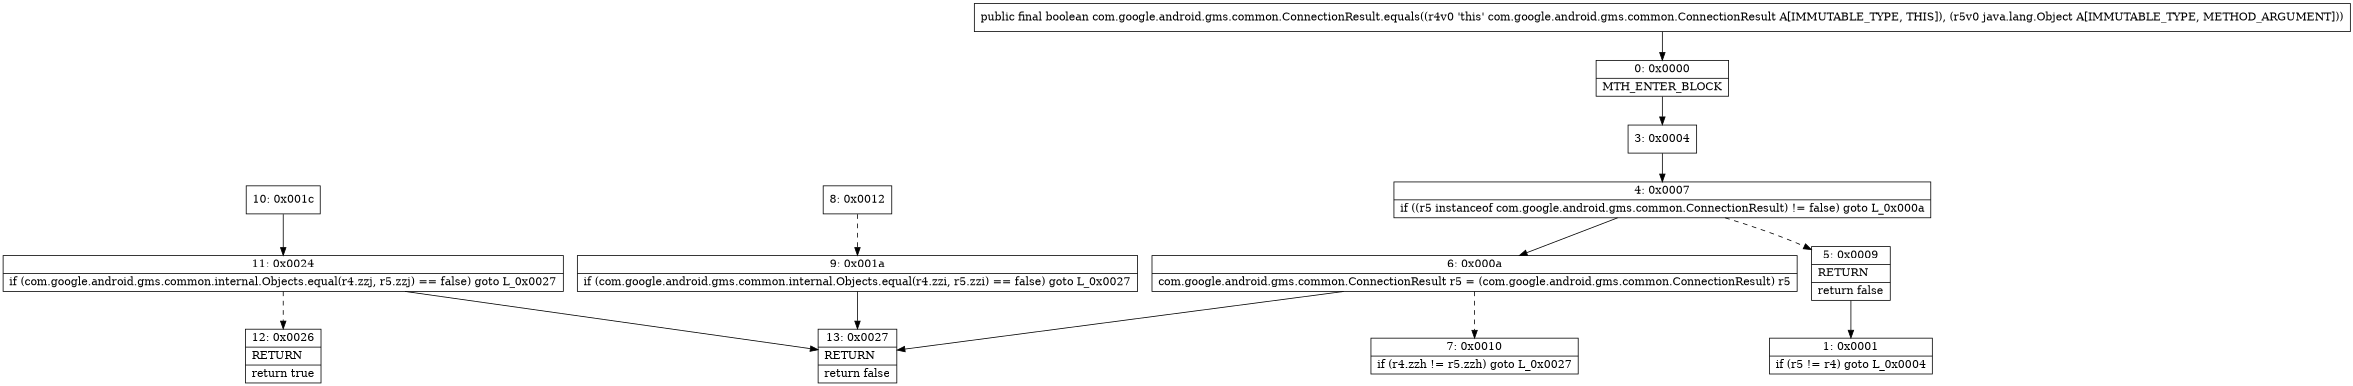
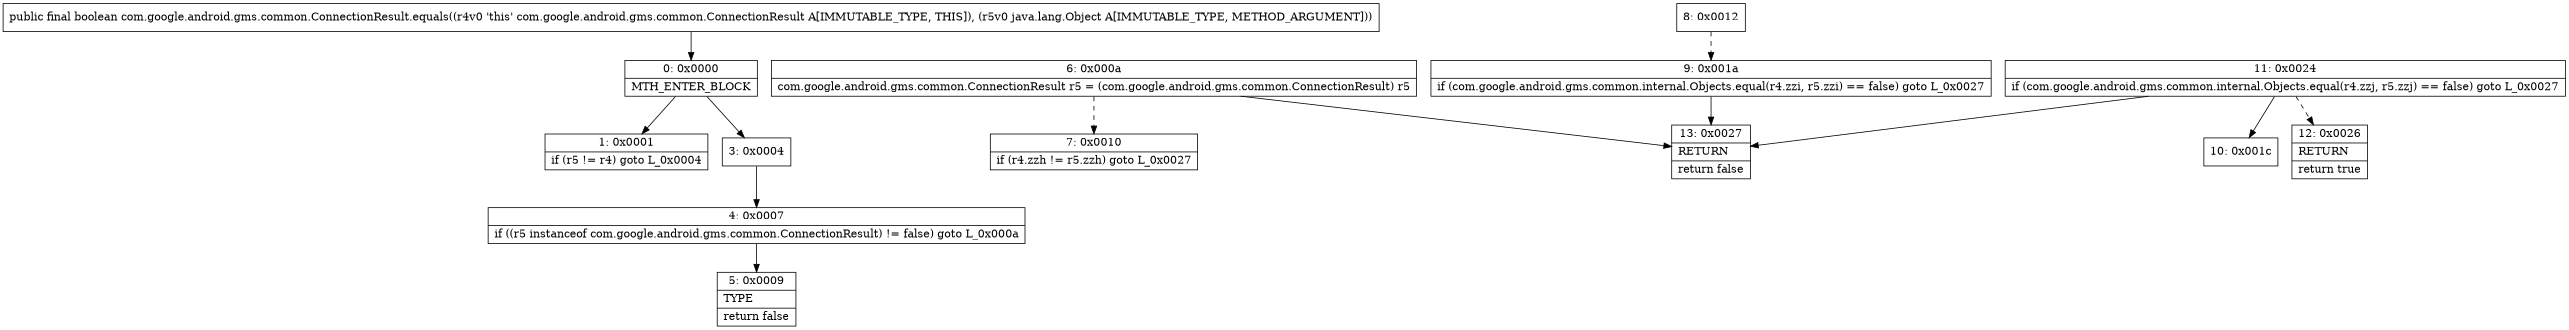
(283, 231) -> (2264, 114)
(1765, 231) -> (757, 254)
(1572, 235) -> none
(1843, 273) -> (739, 299)
(1851, 315) -> (661, 112)
